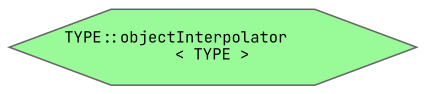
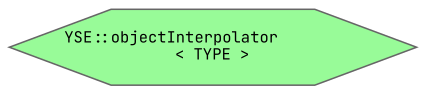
(213, 47) -> (213, 47)
